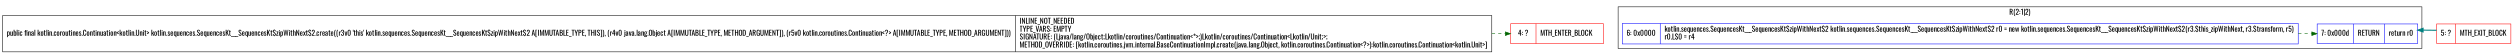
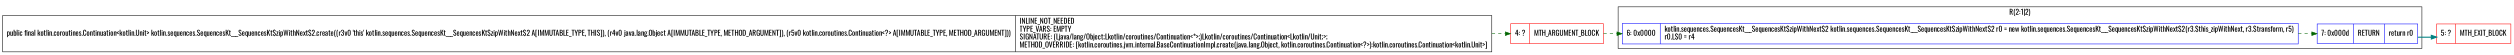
(2430, 30) -> (2425, 37)
(1567, 33) -> (1567, 33)
none -> (1610, 34)
